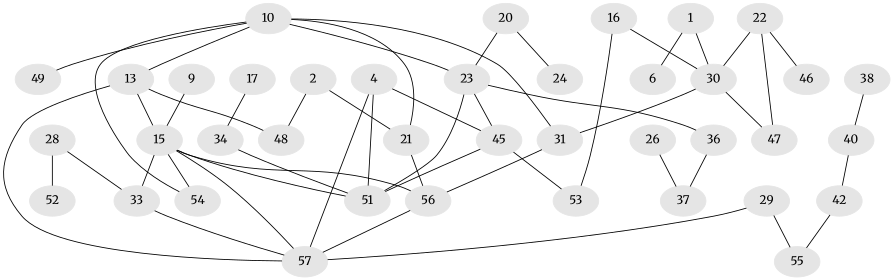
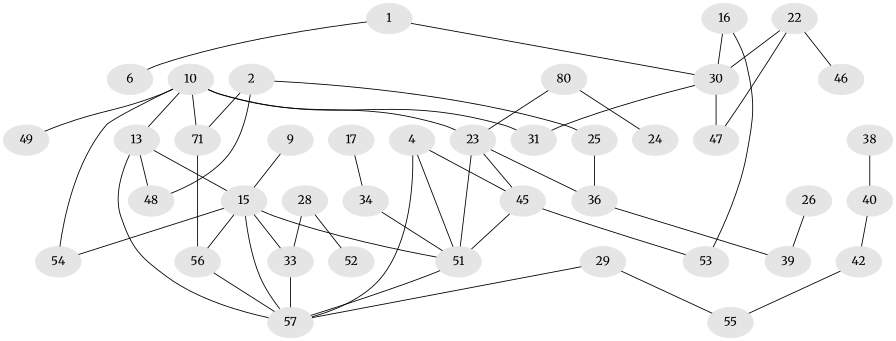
(506, 19) -> (564, 79)
(406, 140) -> (198, 140)
none -> (594, 140)
(495, 171) -> none
(683, 201) -> (788, 262)
none -> (376, 294)
